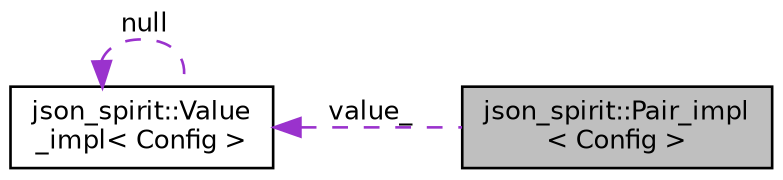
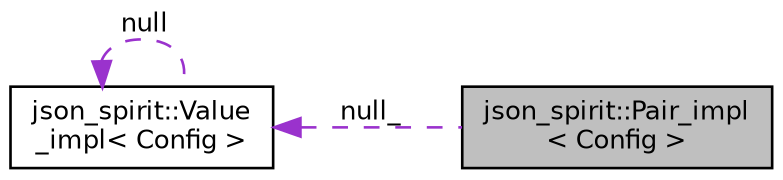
(368, 113) -> (368, 113)
